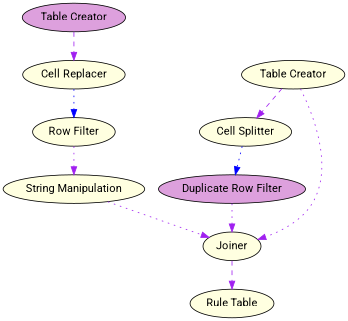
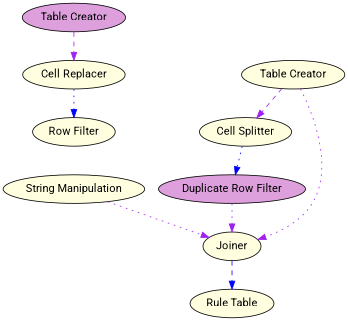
(74, 157) -> none
(232, 271) -> (232, 271)
